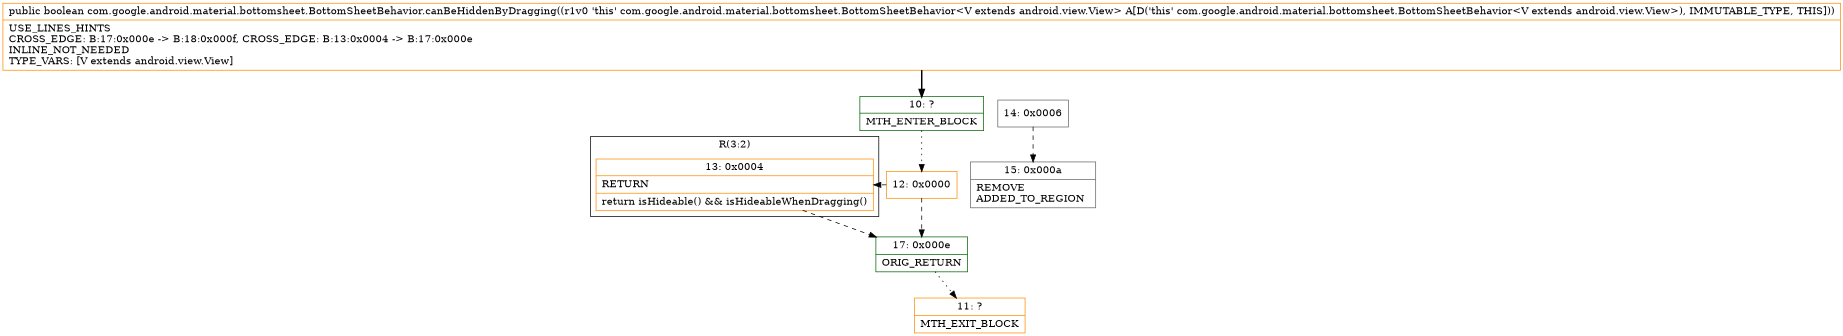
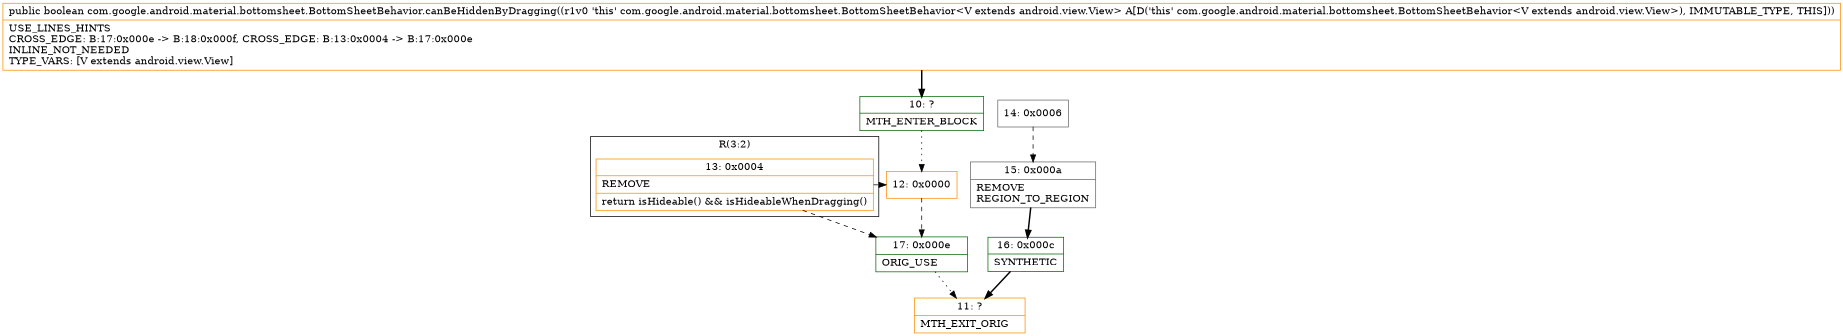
(626, 184) -> (626, 184)
(884, 185) -> (876, 185)
(1031, 199) -> (1033, 199)
none -> (1026, 254)
(922, 263) -> (910, 263)
(970, 324) -> (965, 324)
